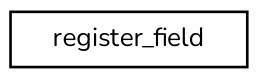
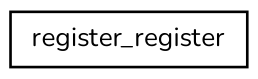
(129, 39) -> (129, 39)
